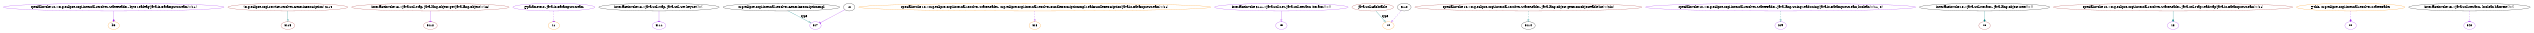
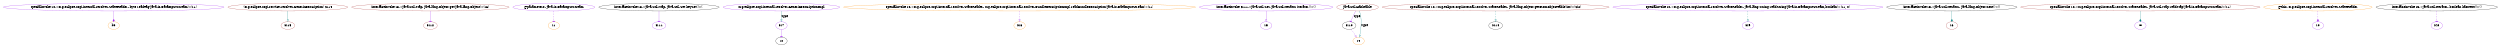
(781, 7) -> (781, 7)
(833, 16) -> (781, 33)
none -> (1353, 16)
